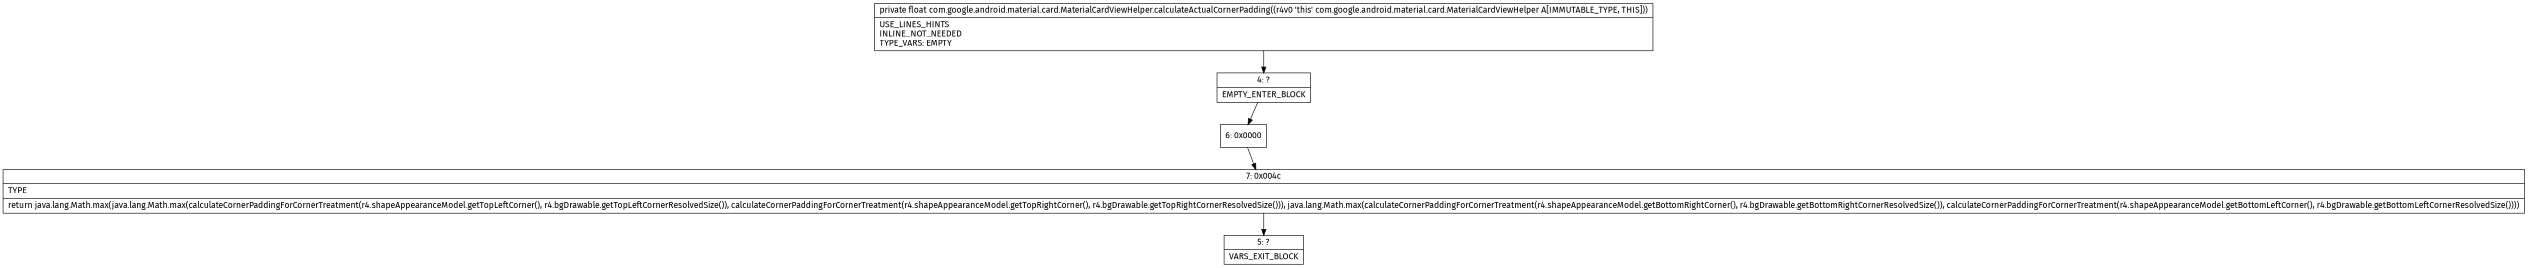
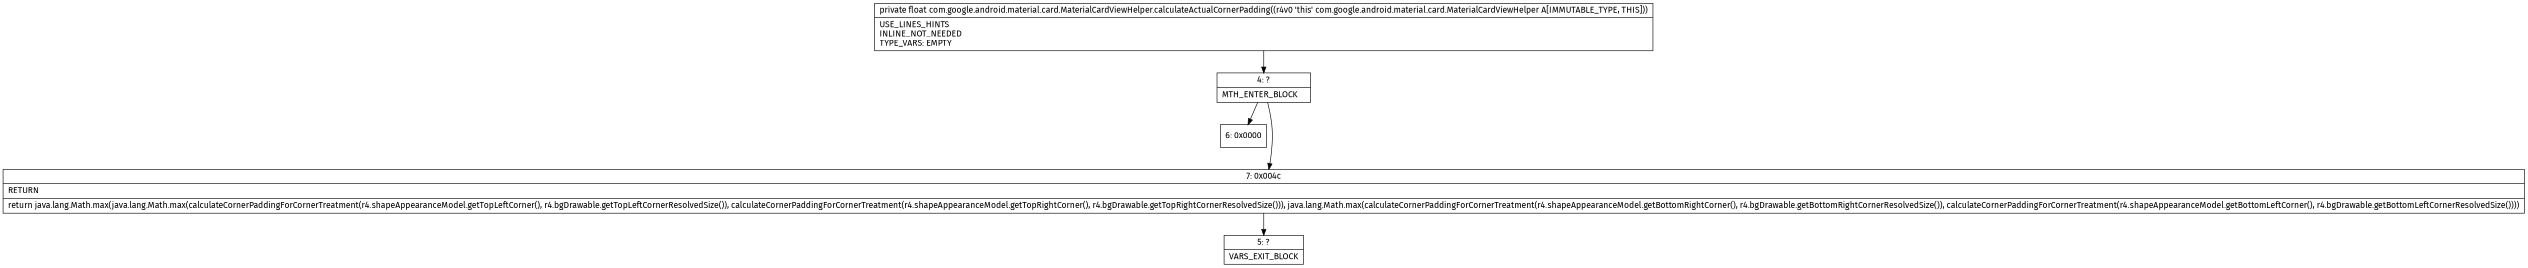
(1264, 95) -> (1260, 95)
(1251, 156) -> (1272, 133)
(18, 191) -> (24, 191)
